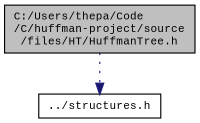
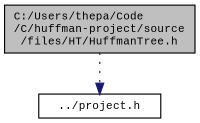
(100, 106) -> (100, 106)
